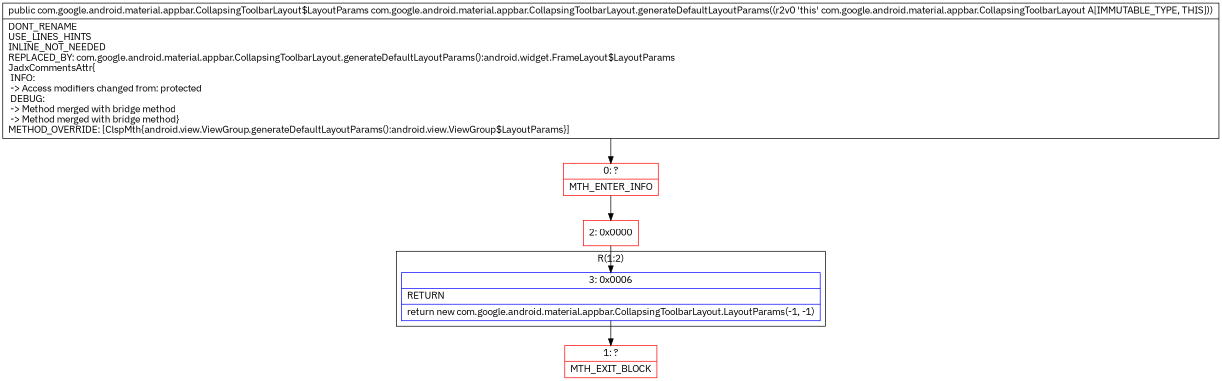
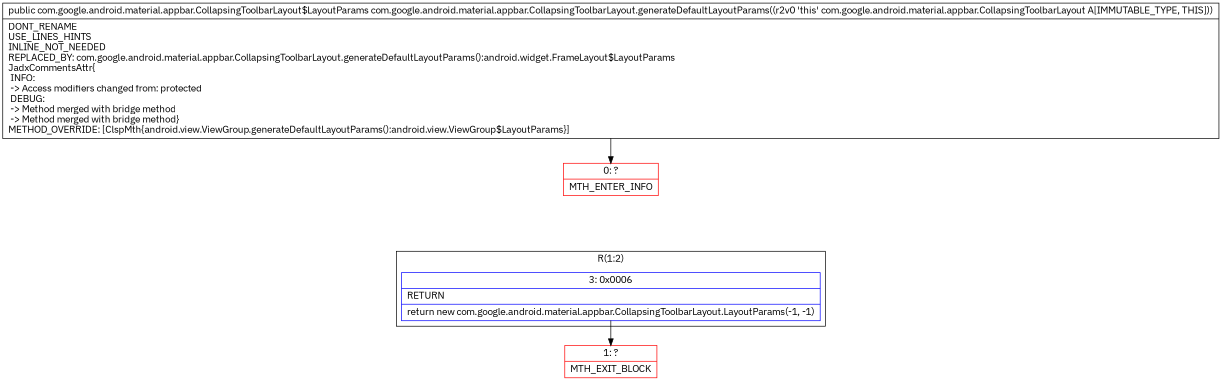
(611, 233) -> none
